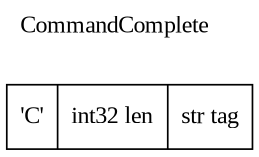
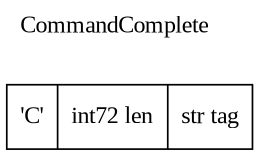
(113, 116) -> (113, 116)
